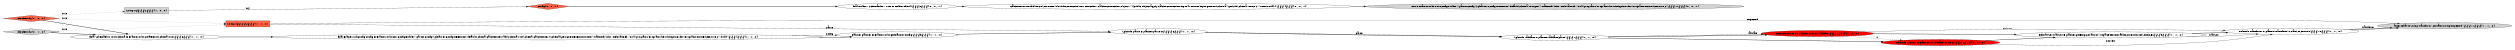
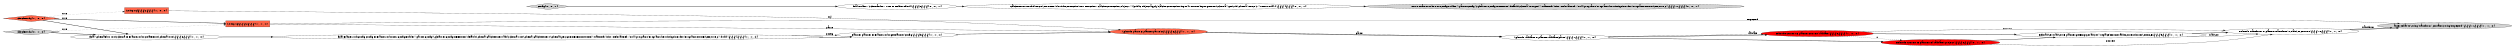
(548, 6) -> (548, 6)
(347, 9) -> (644, 15)
(147, 11) -> (147, 11)
(139, 21) -> (139, 21)
(1158, 32) -> (1158, 32)
